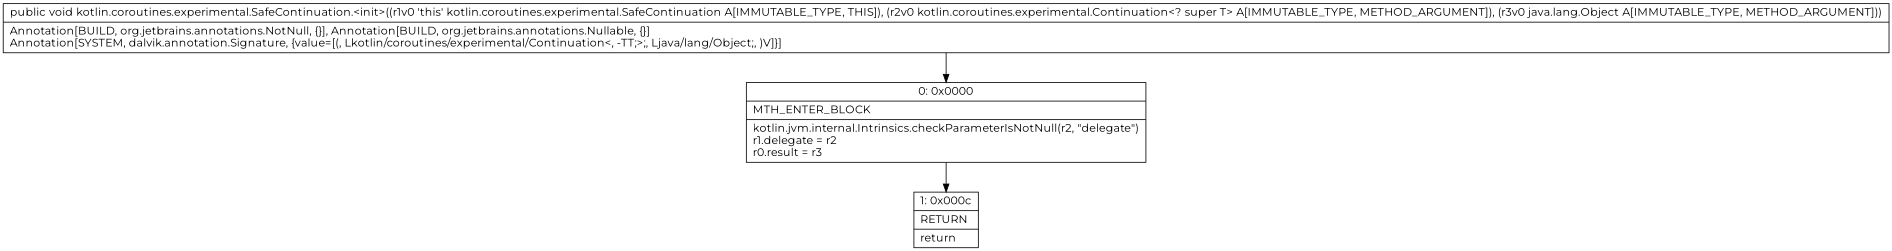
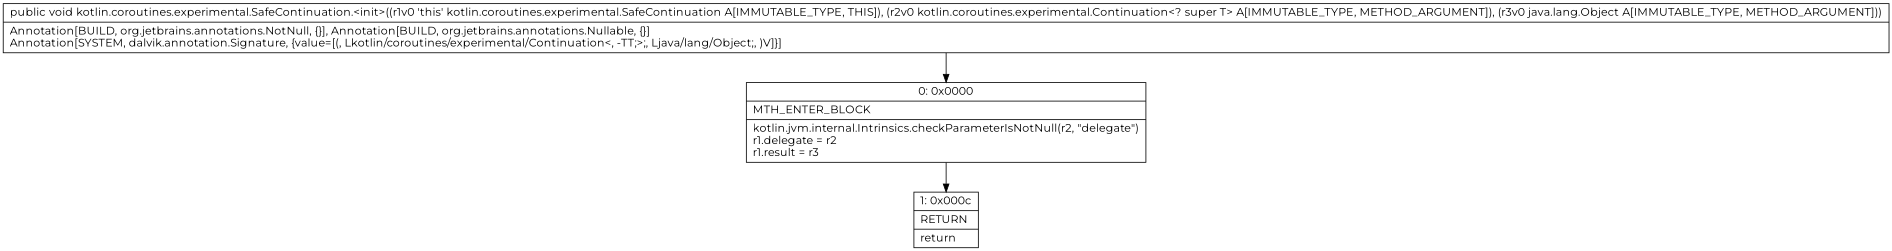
(788, 153) -> (786, 153)
